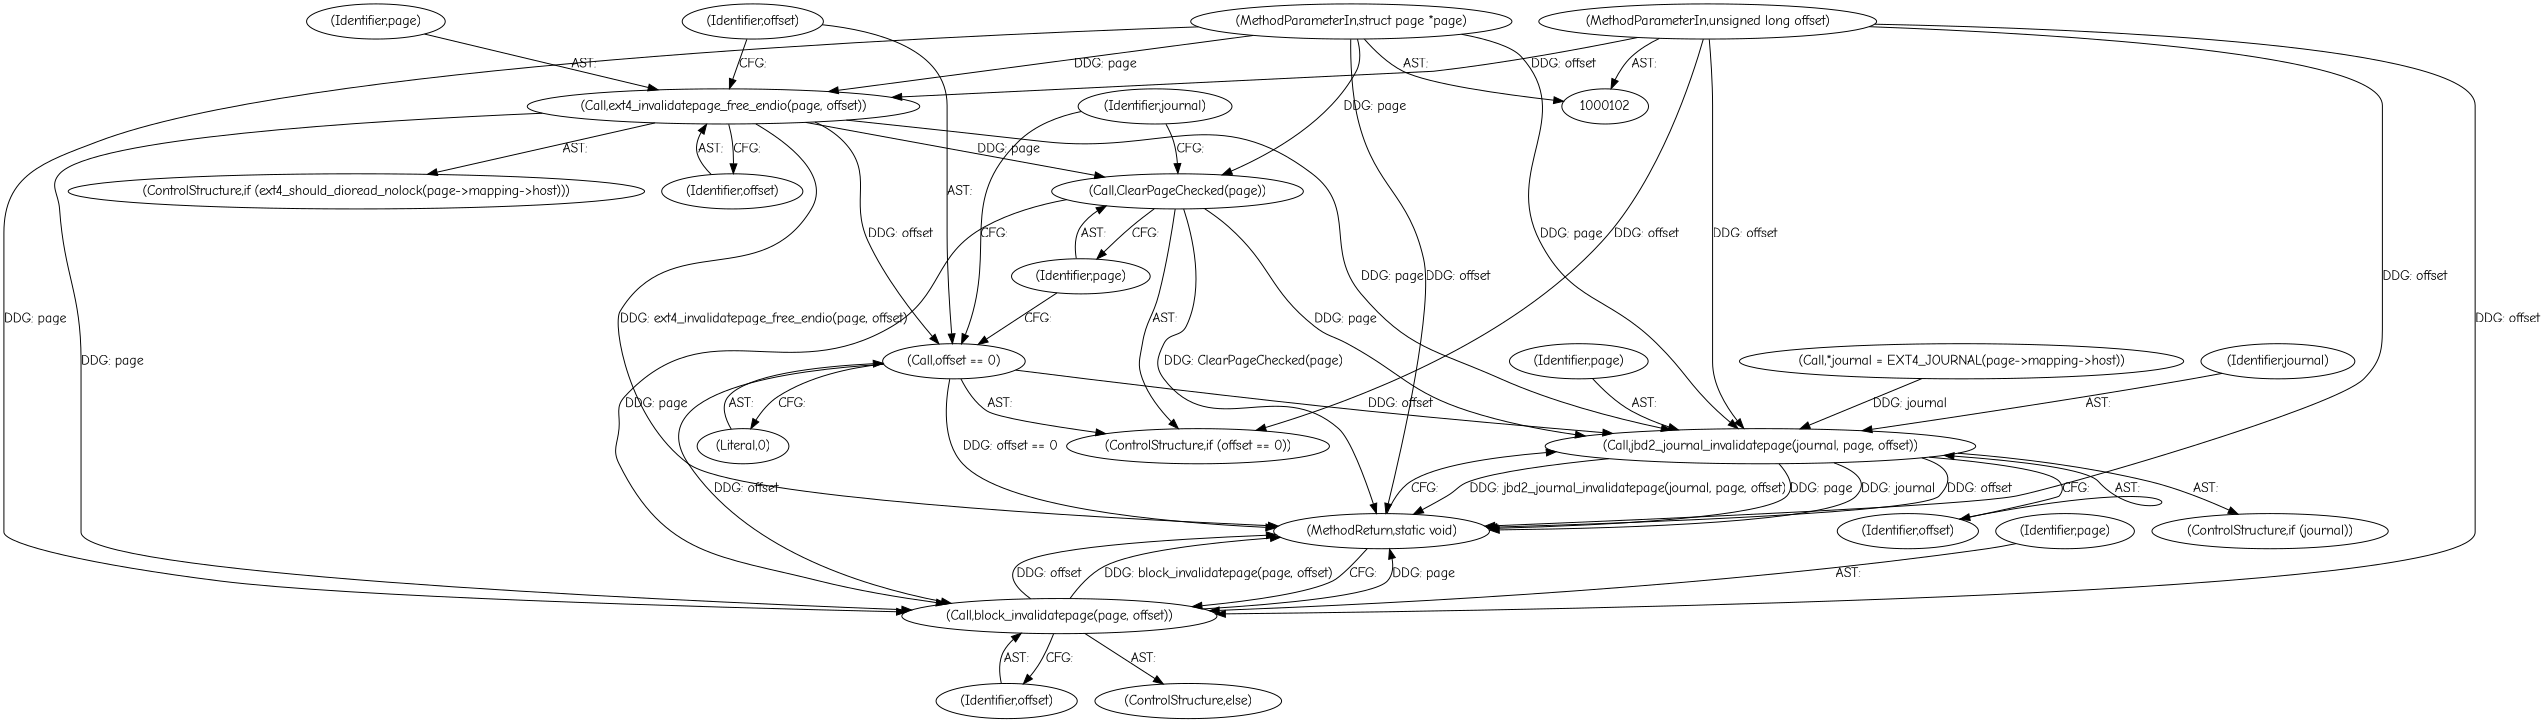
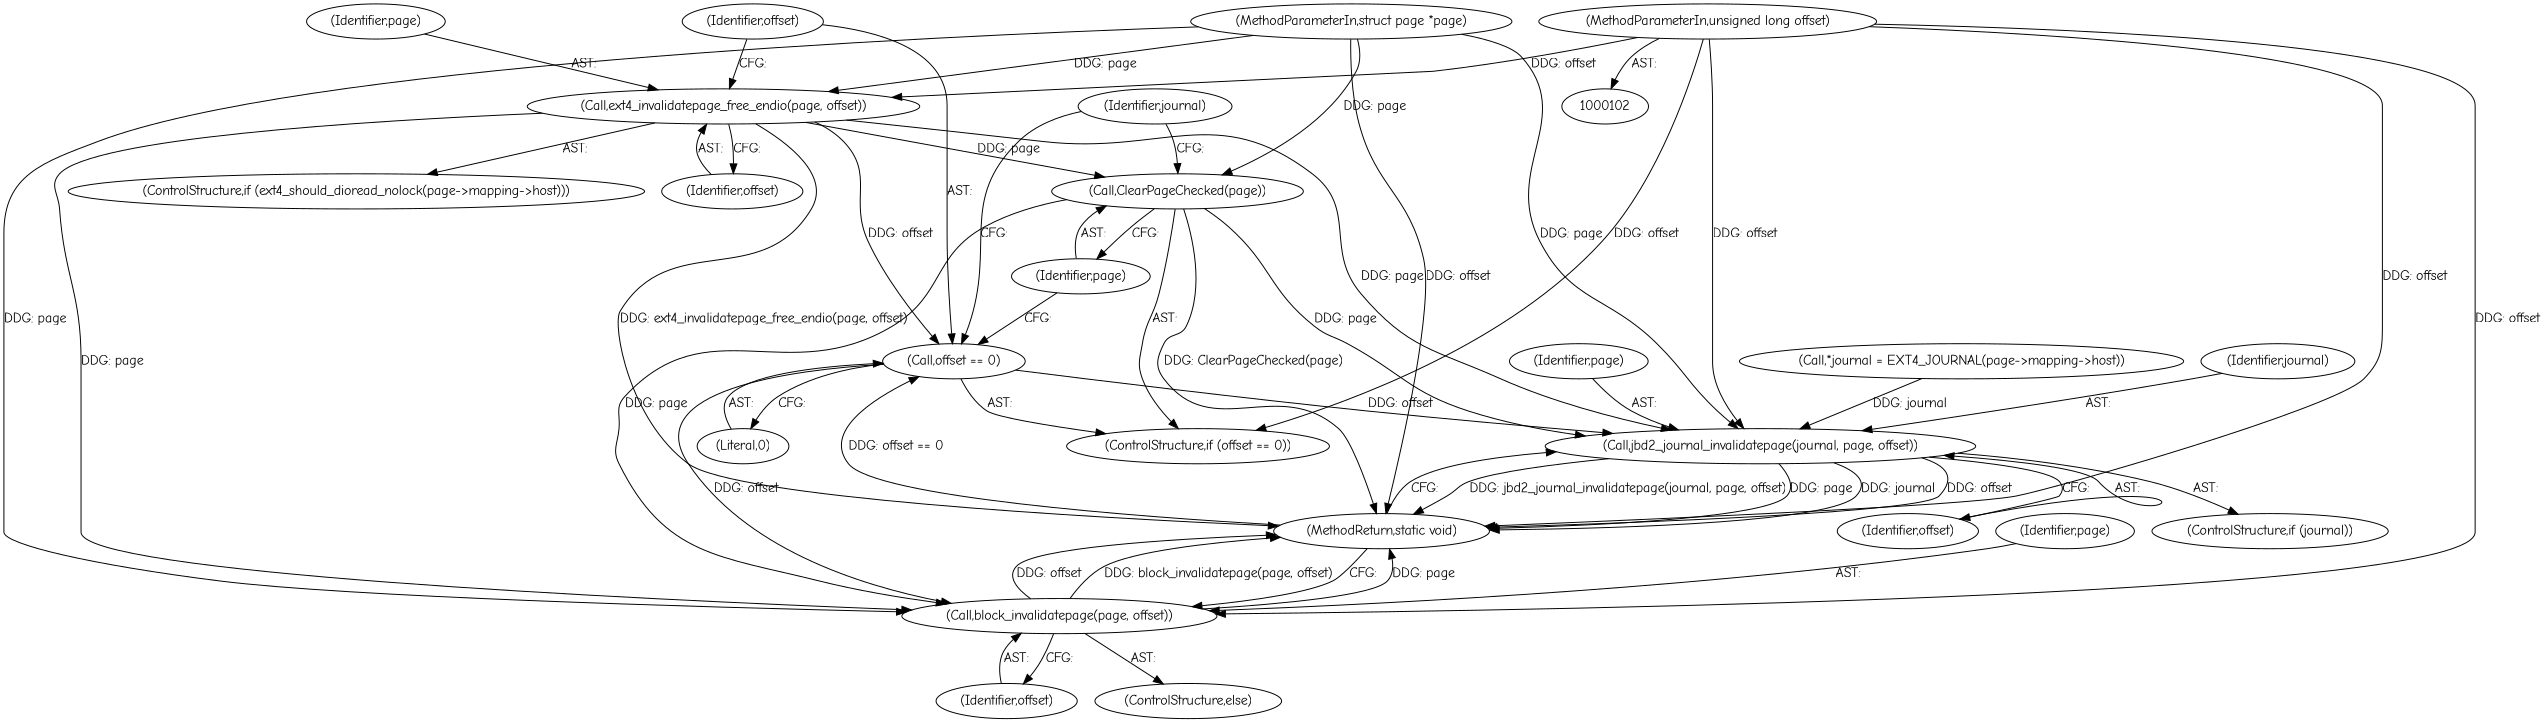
(1453, 85) -> none
(1066, 505) -> (1003, 502)
